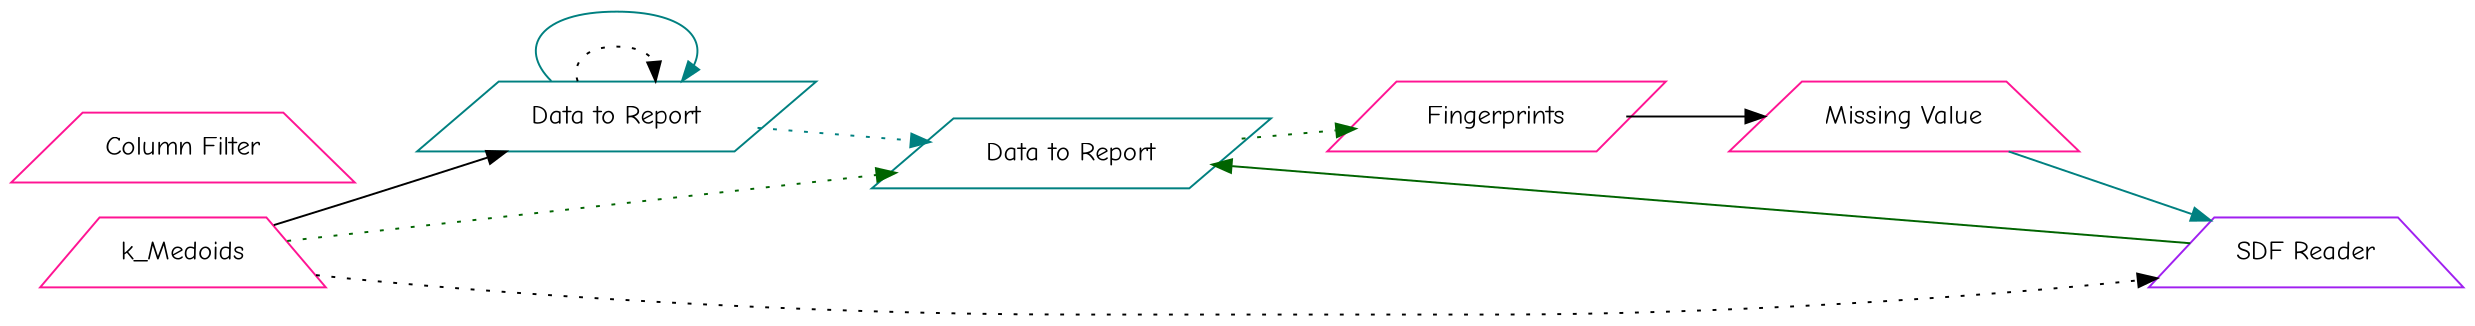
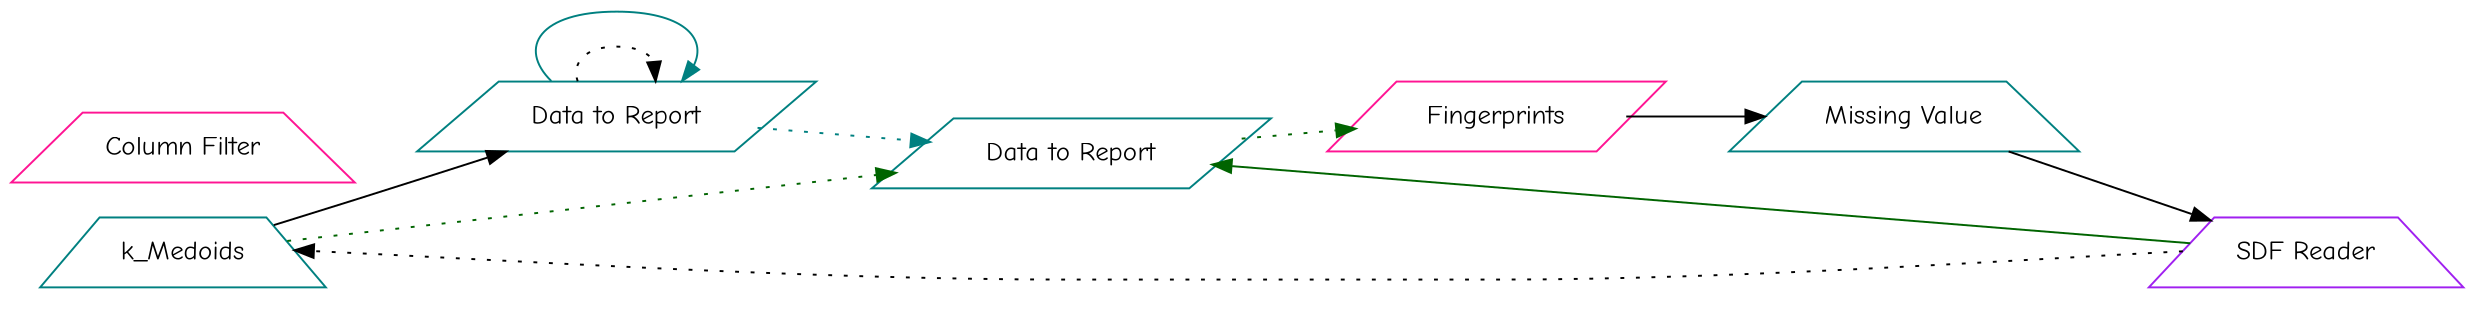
(1904, 117) -> (1904, 117)
(2100, 183) -> (2100, 183)
(183, 252) -> (183, 252)
(1227, 315) -> (1249, 280)
